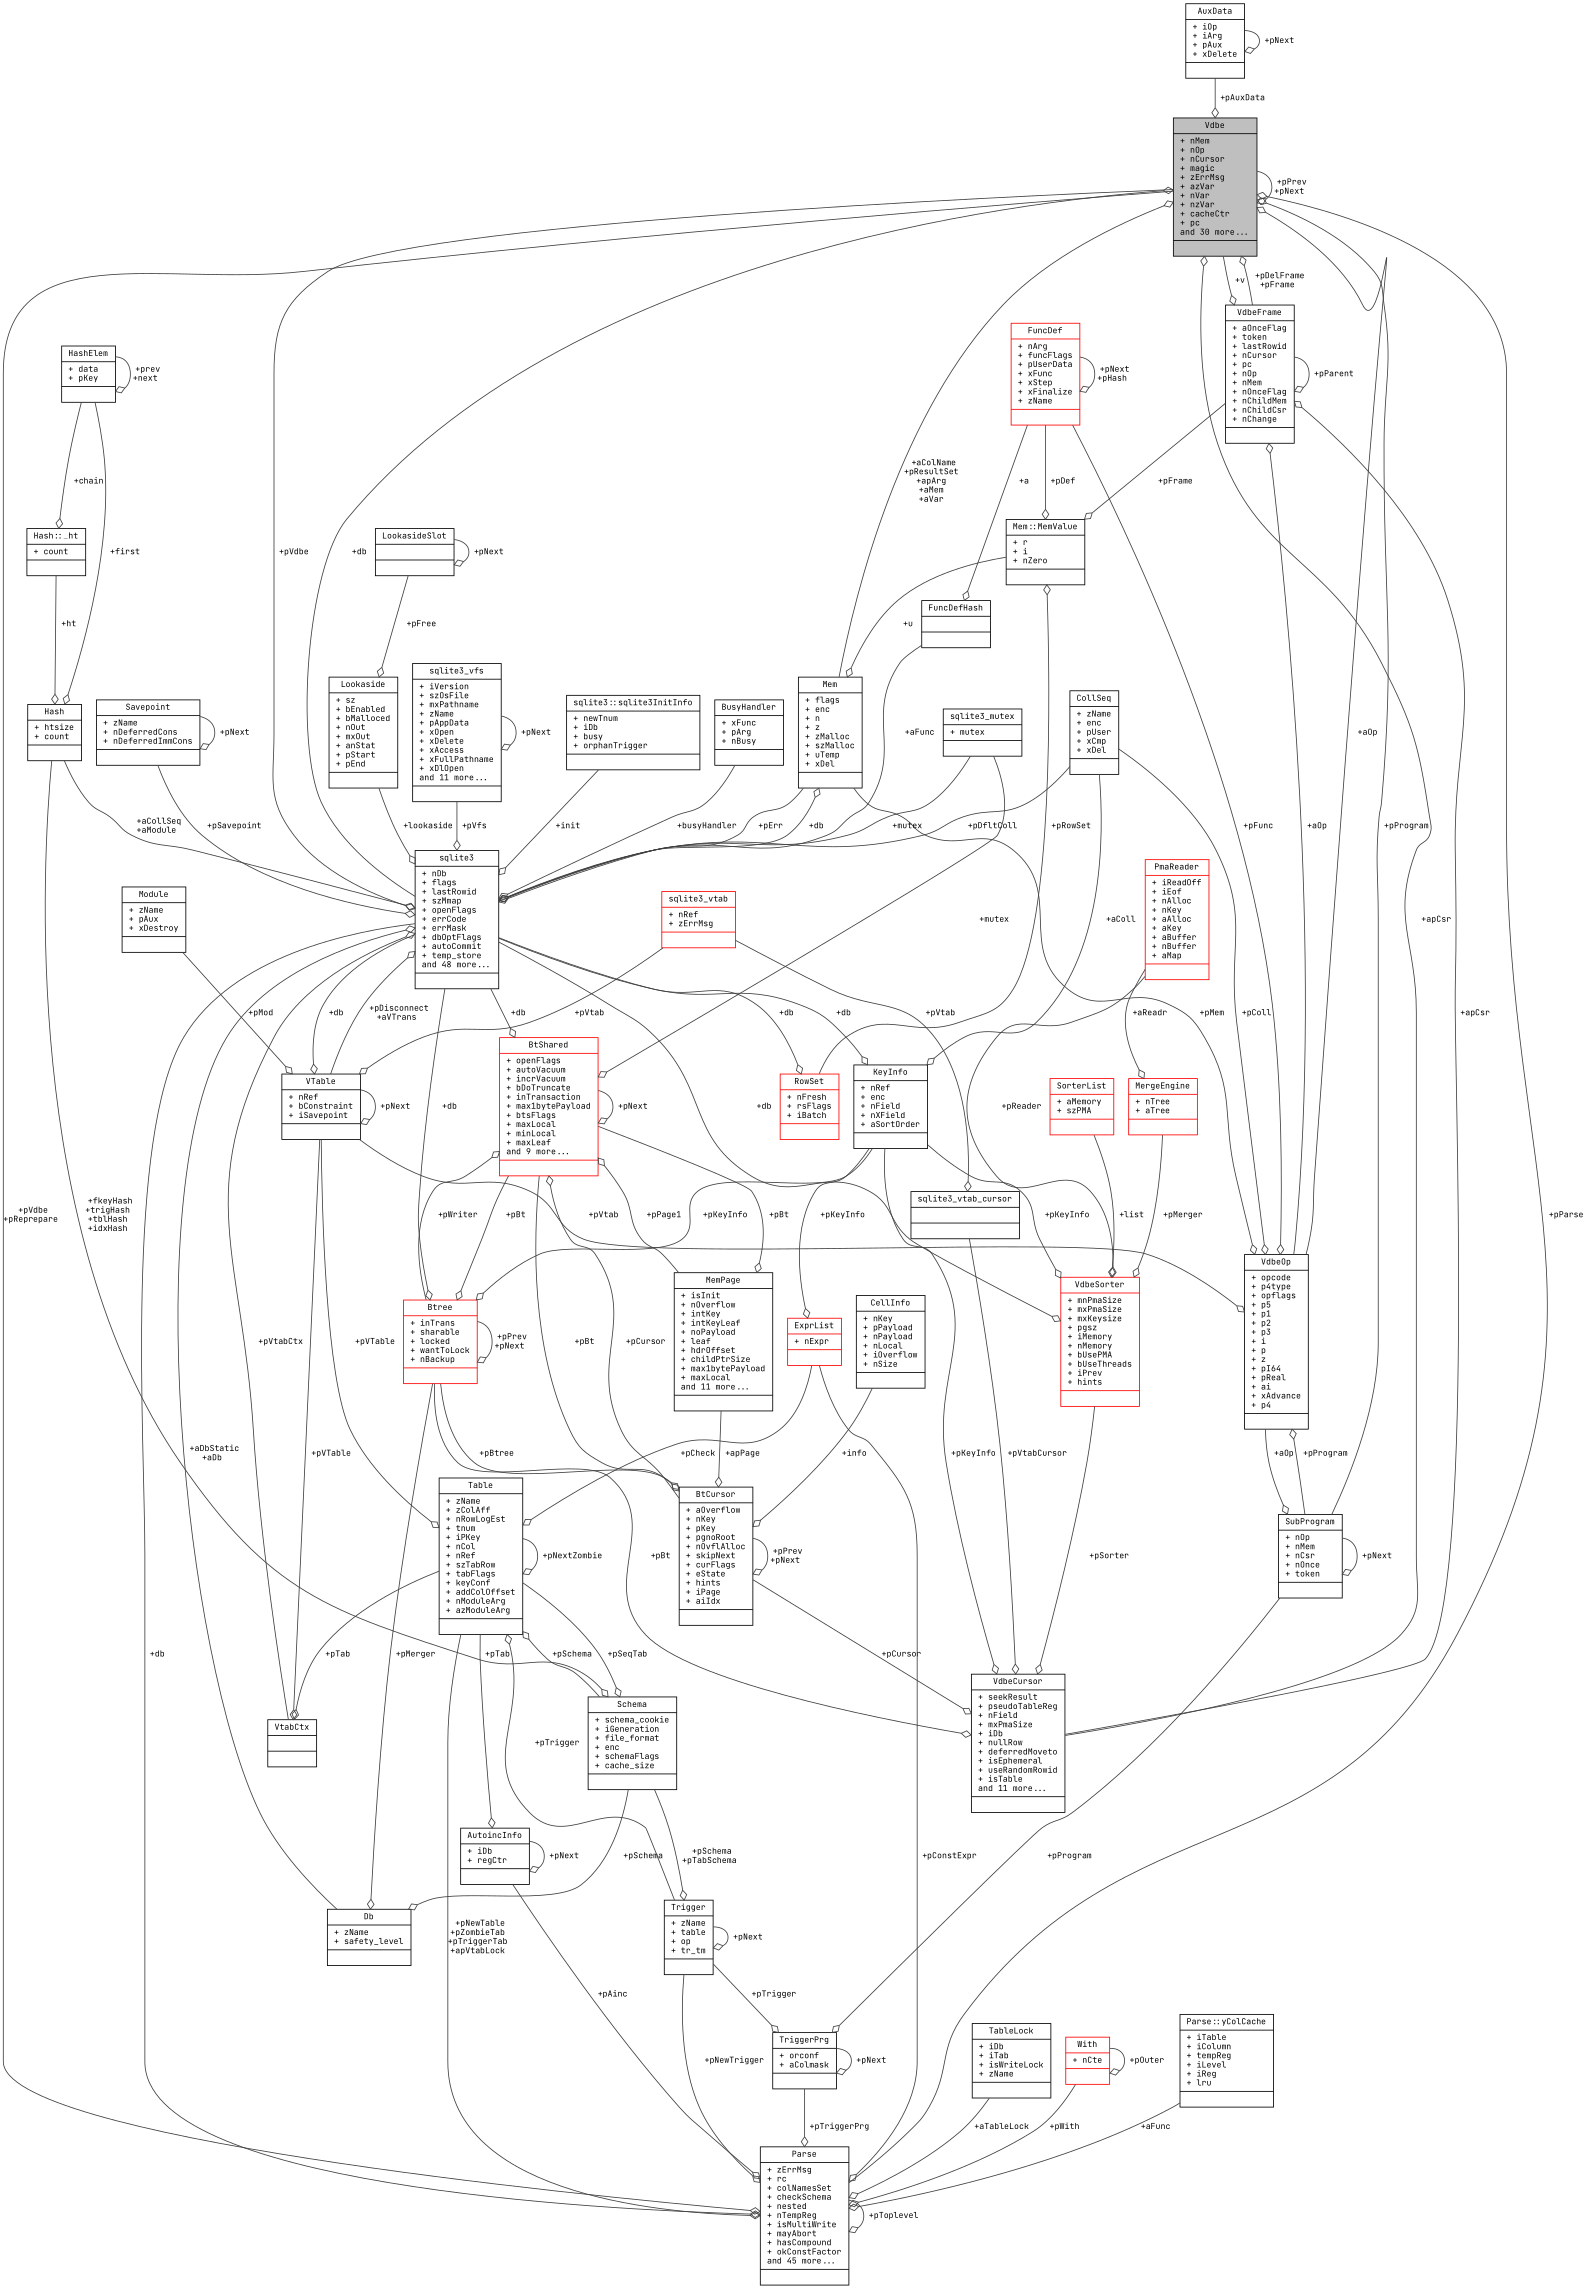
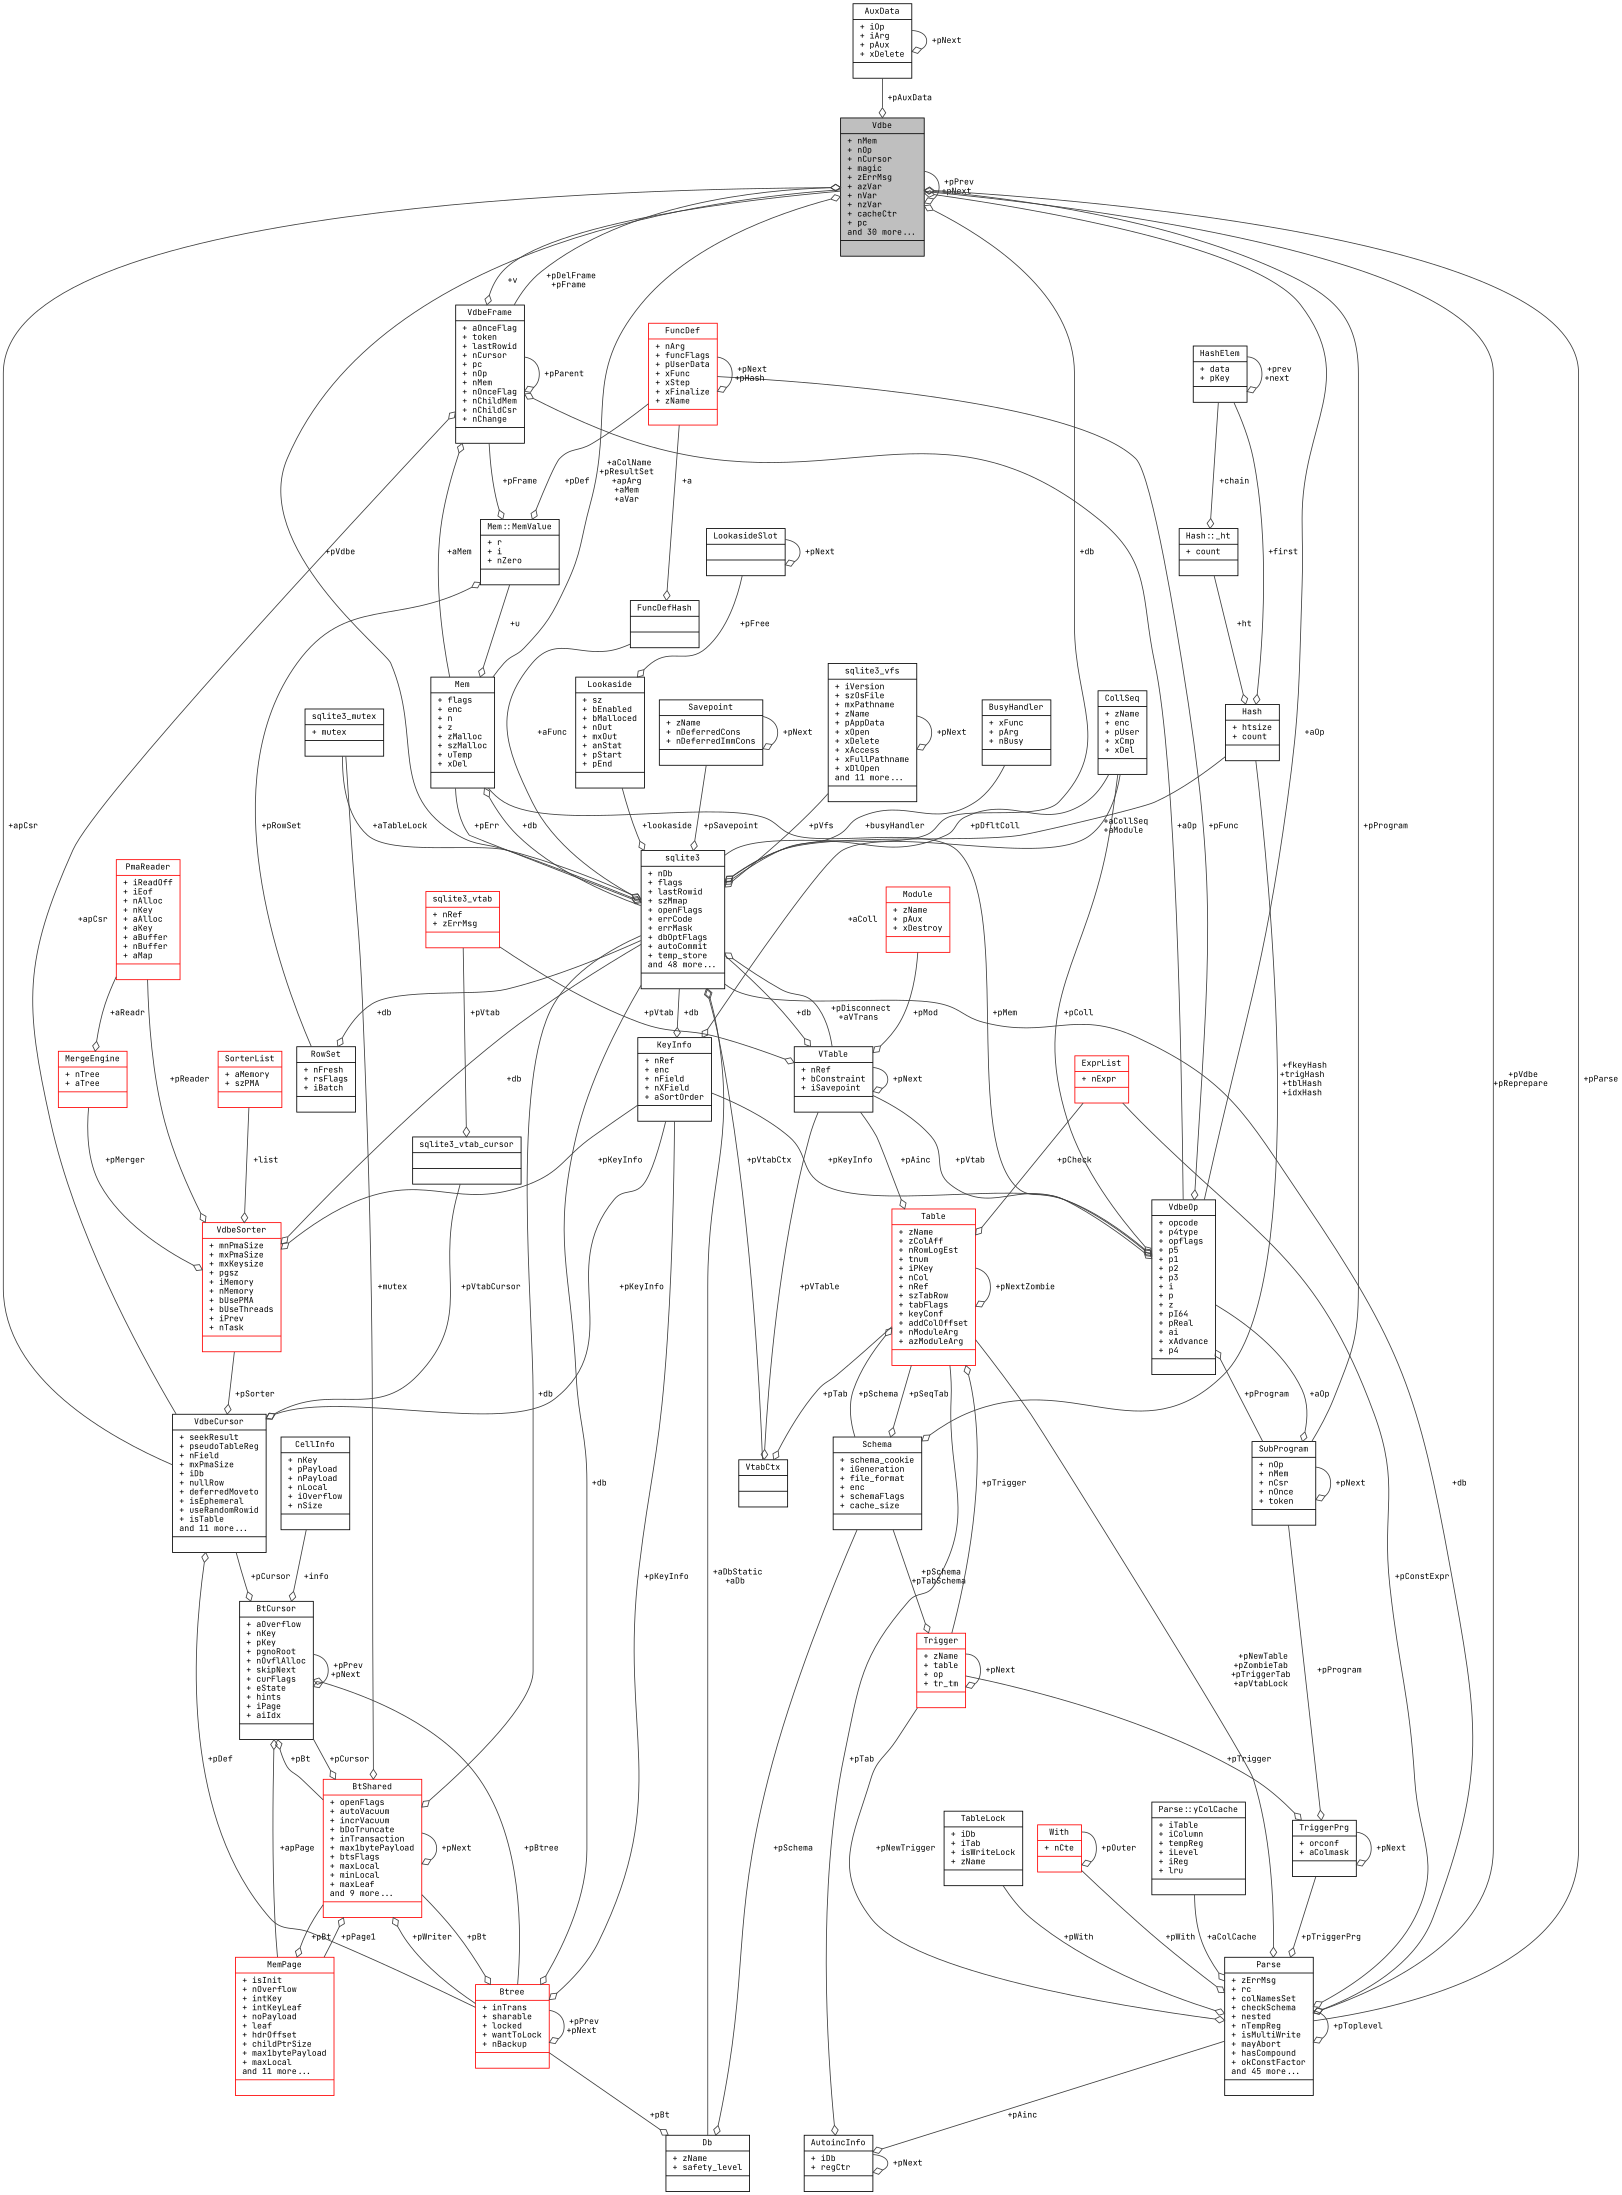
none -> (438, 564)
(633, 733) -> none
(905, 826) -> (398, 826)
(154, 920) -> (918, 920)
(810, 1107) -> (326, 1079)
(806, 1214) -> (916, 1196)
(373, 1342) -> (913, 1161)
(723, 1342) -> (285, 2026)
(1085, 1382) -> (227, 1328)
(481, 1556) -> (934, 1287)
(658, 1556) -> (218, 1759)
(858, 1644) -> (242, 1572)
(413, 1654) -> (658, 2115)
(689, 1937) -> (941, 1670)
(622, 2038) -> (1054, 2095)
(1000, 2127) -> (1077, 1937)
(1154, 2127) -> (1230, 1937)
